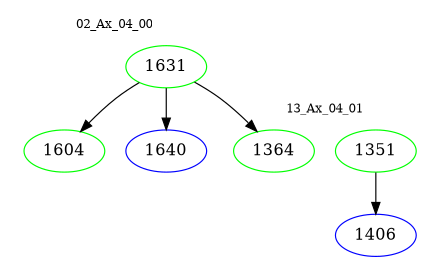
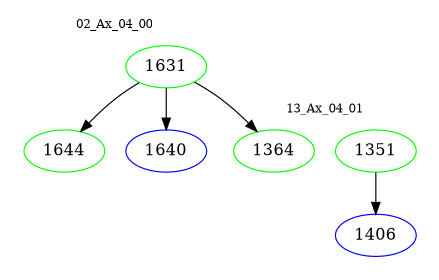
(64, 151) -> (64, 151)
